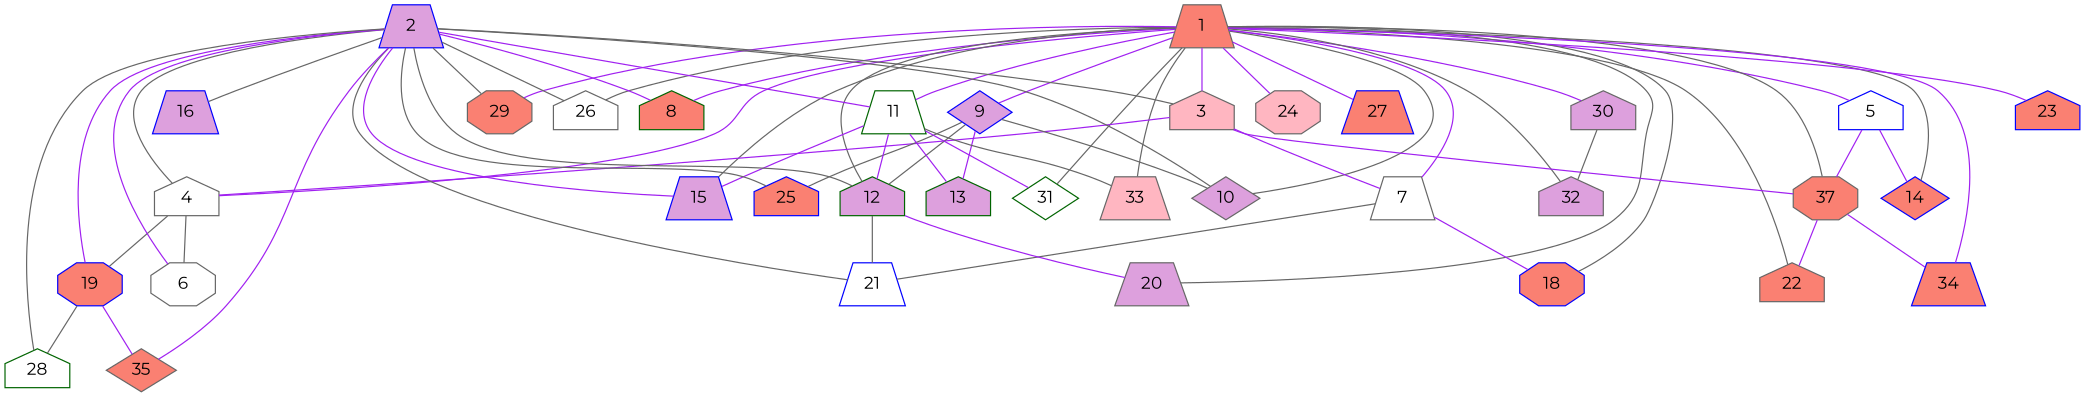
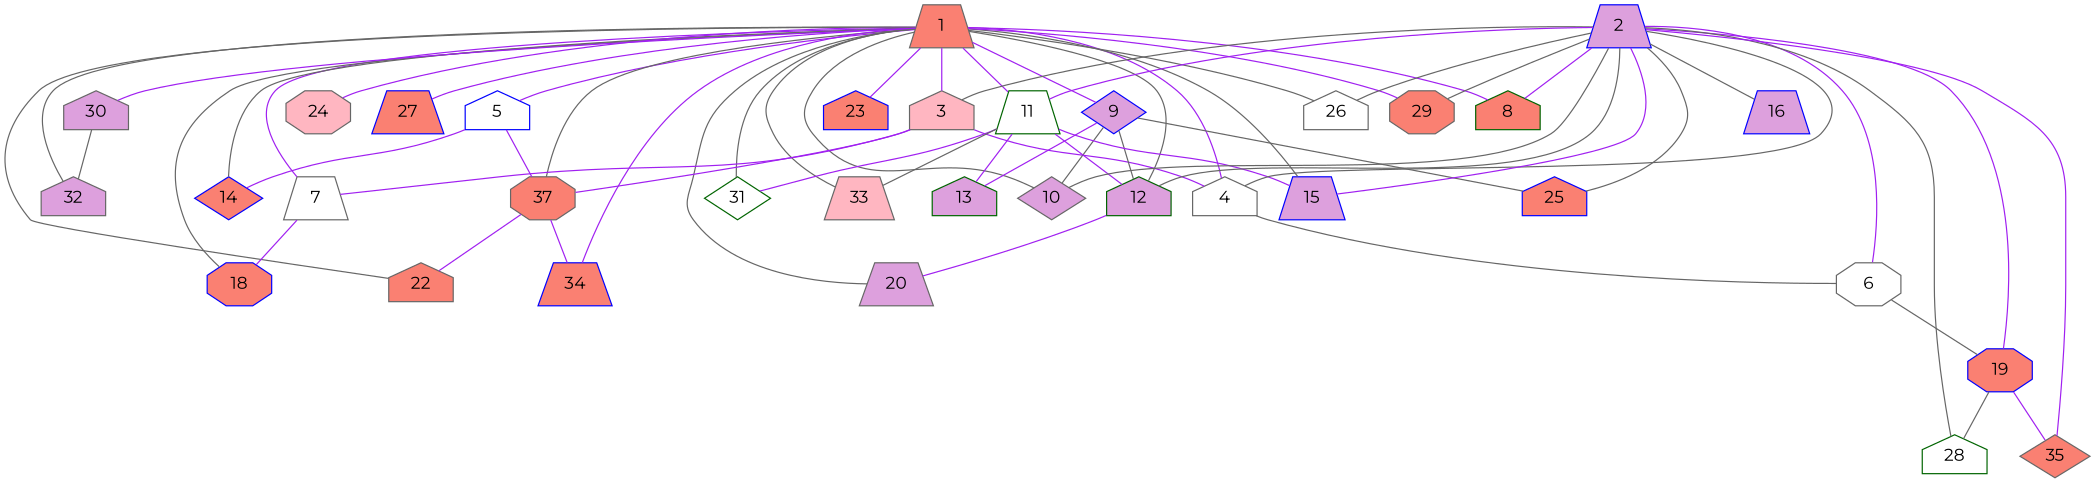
(138, 241) -> (1928, 323)
(872, 284) -> none
